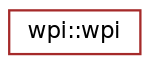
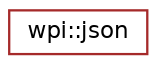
(75, 32) -> (78, 32)
